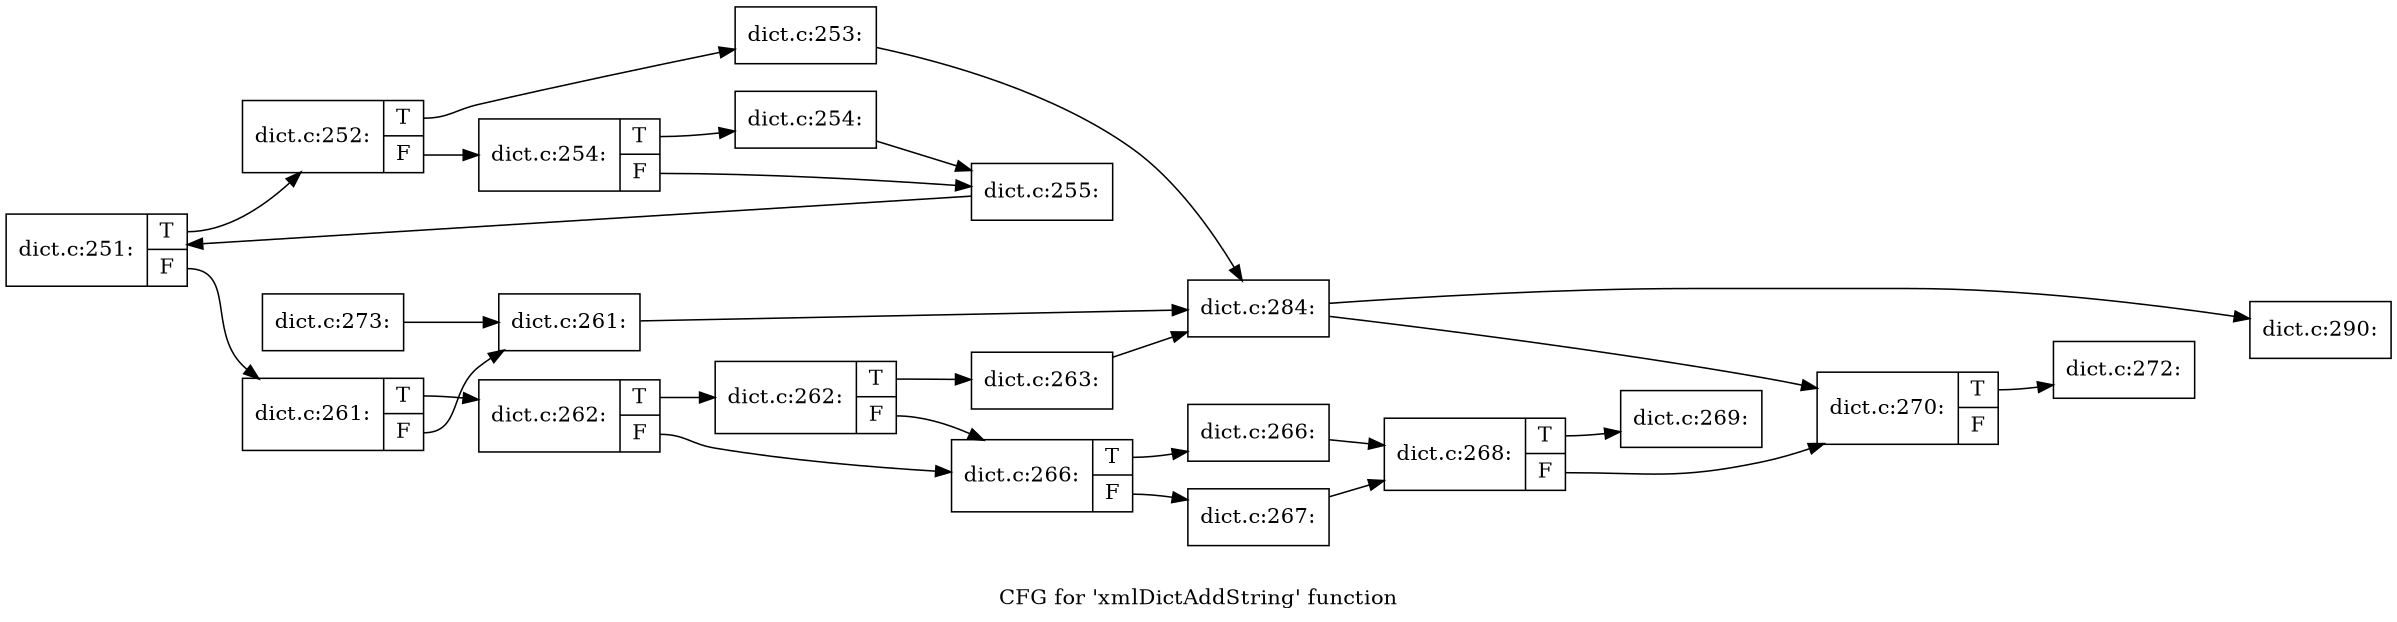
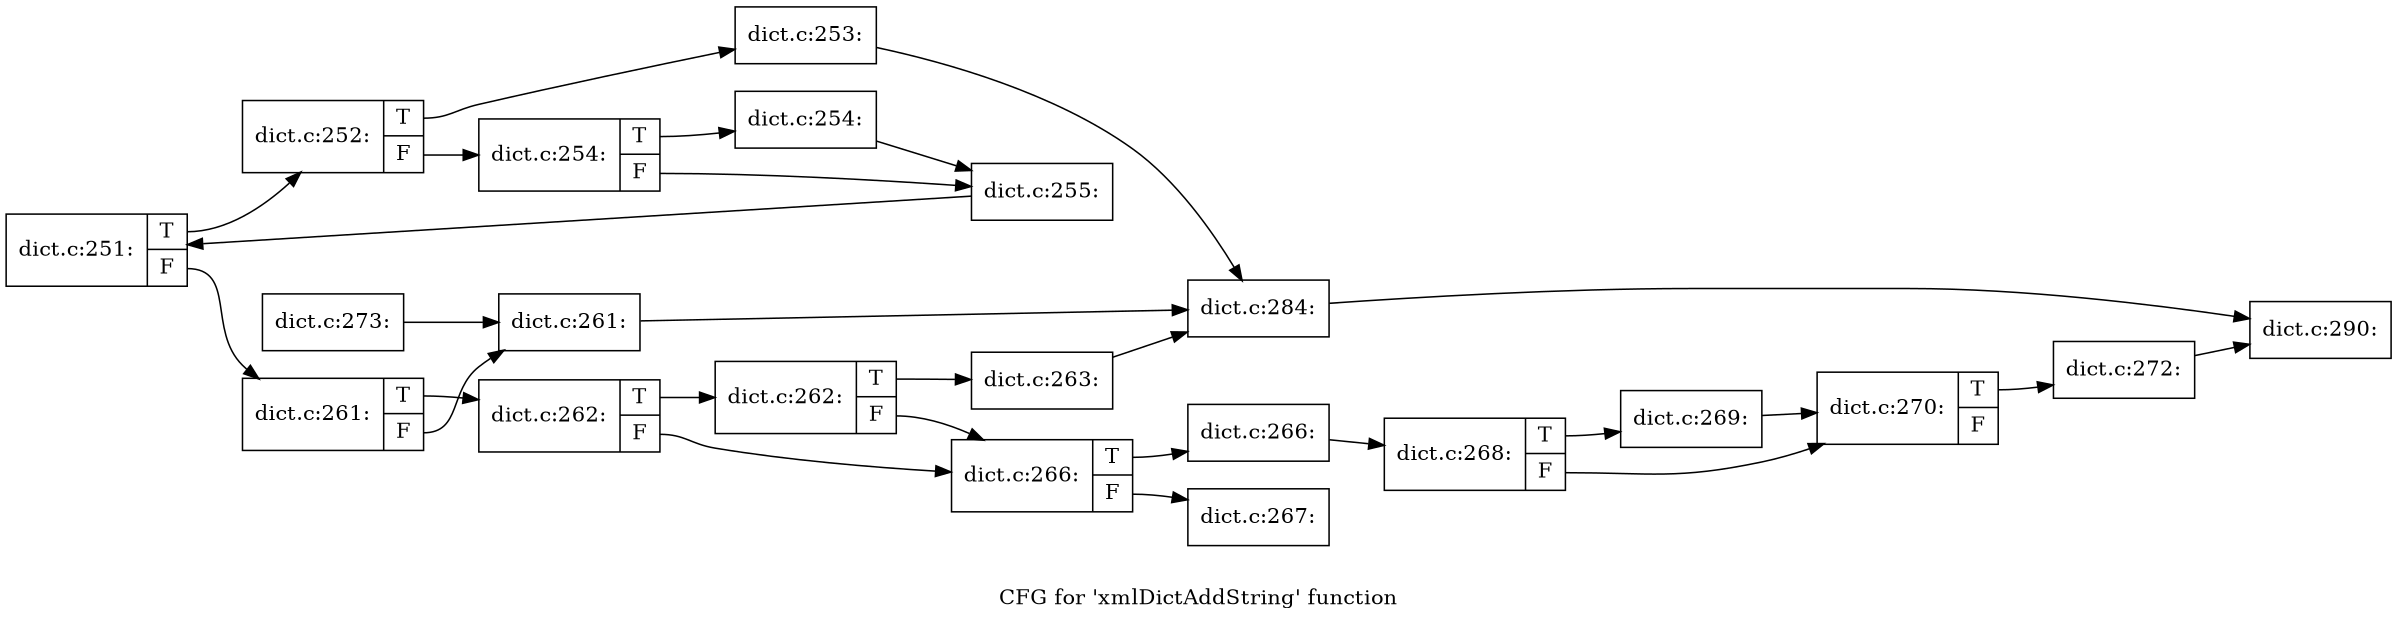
(1566, 347) -> (1782, 414)
none -> (2215, 352)
(1349, 491) -> none
